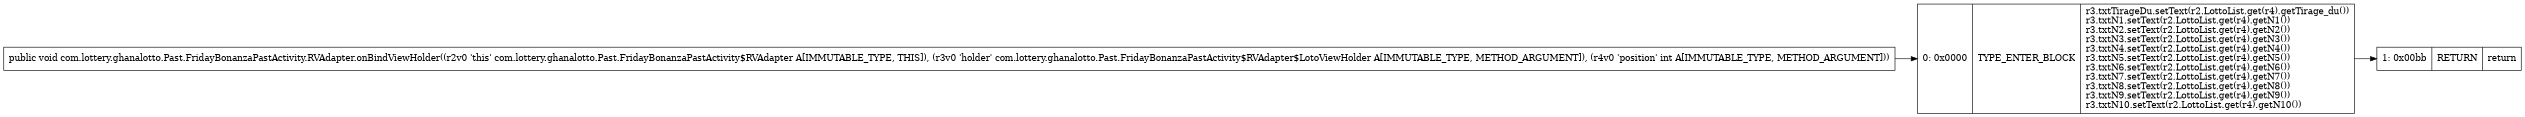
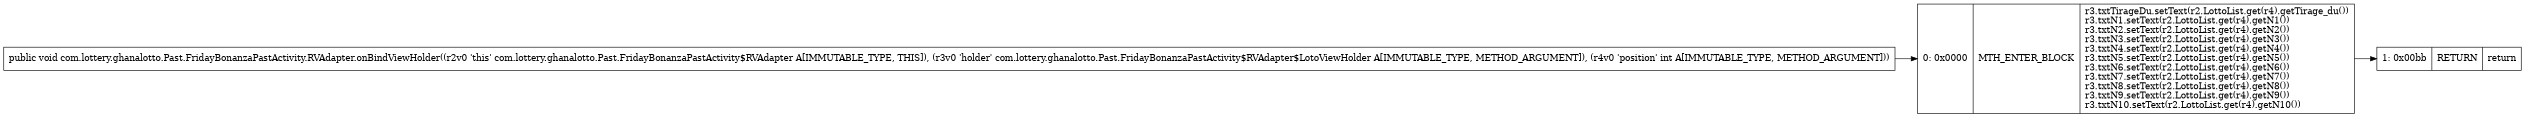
(2027, 58) -> (2026, 58)
